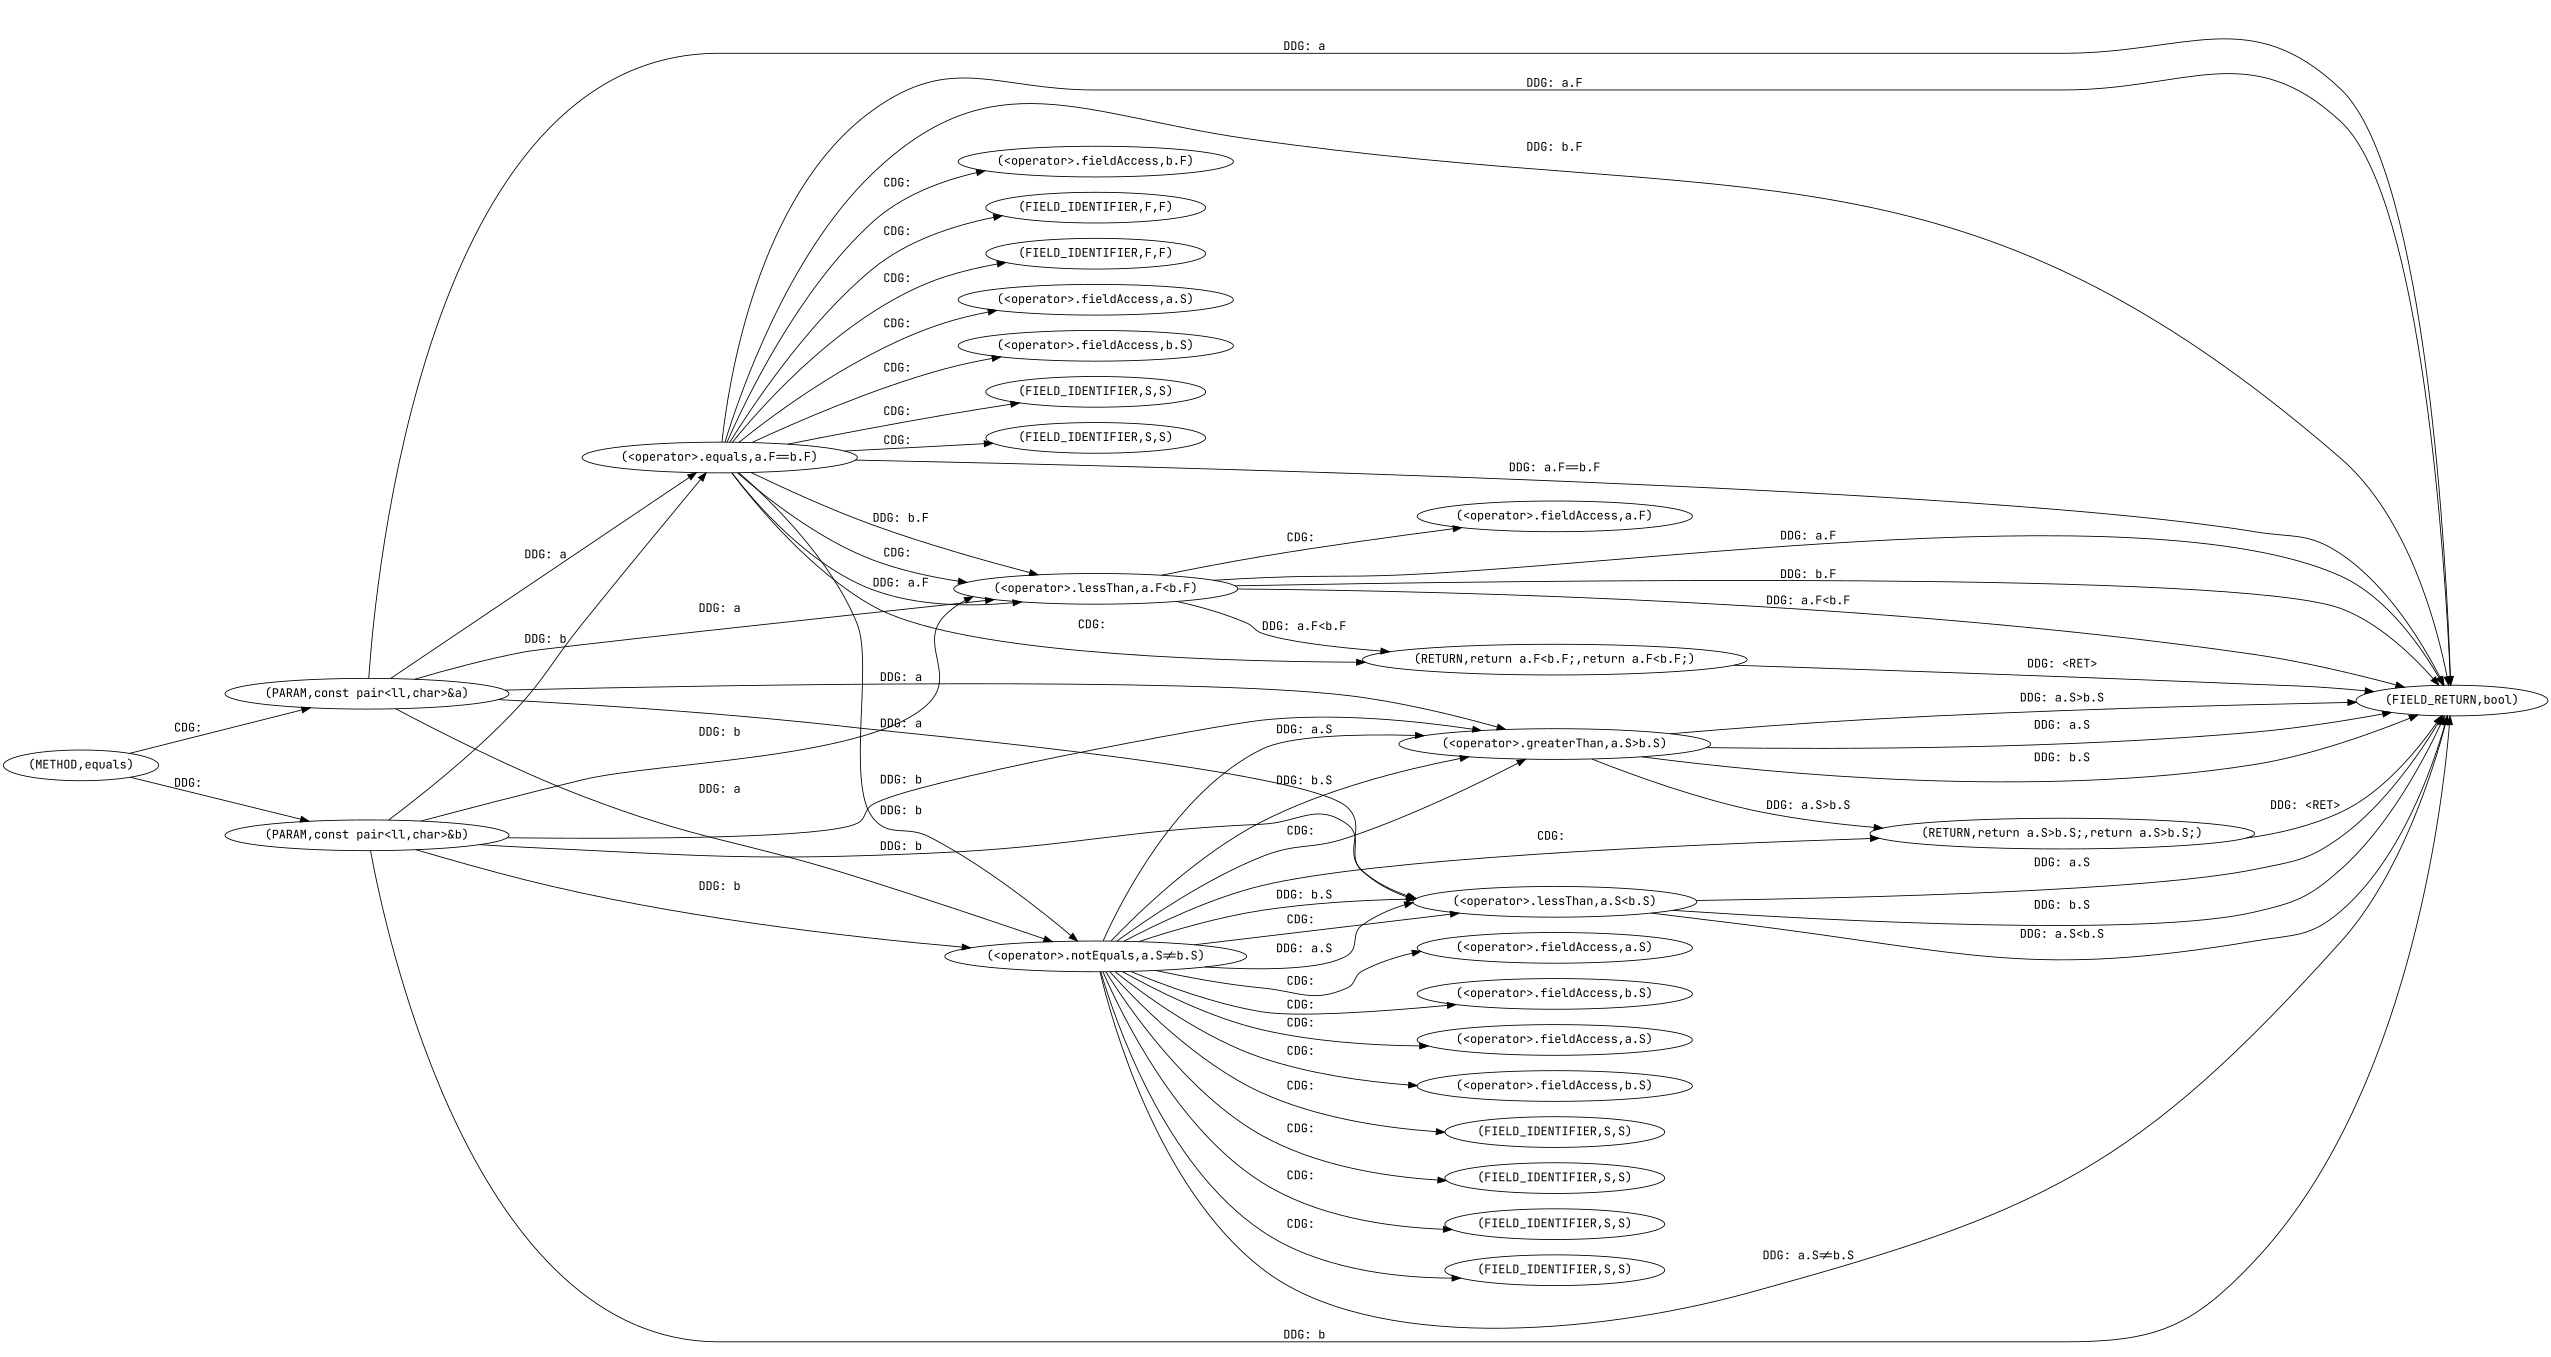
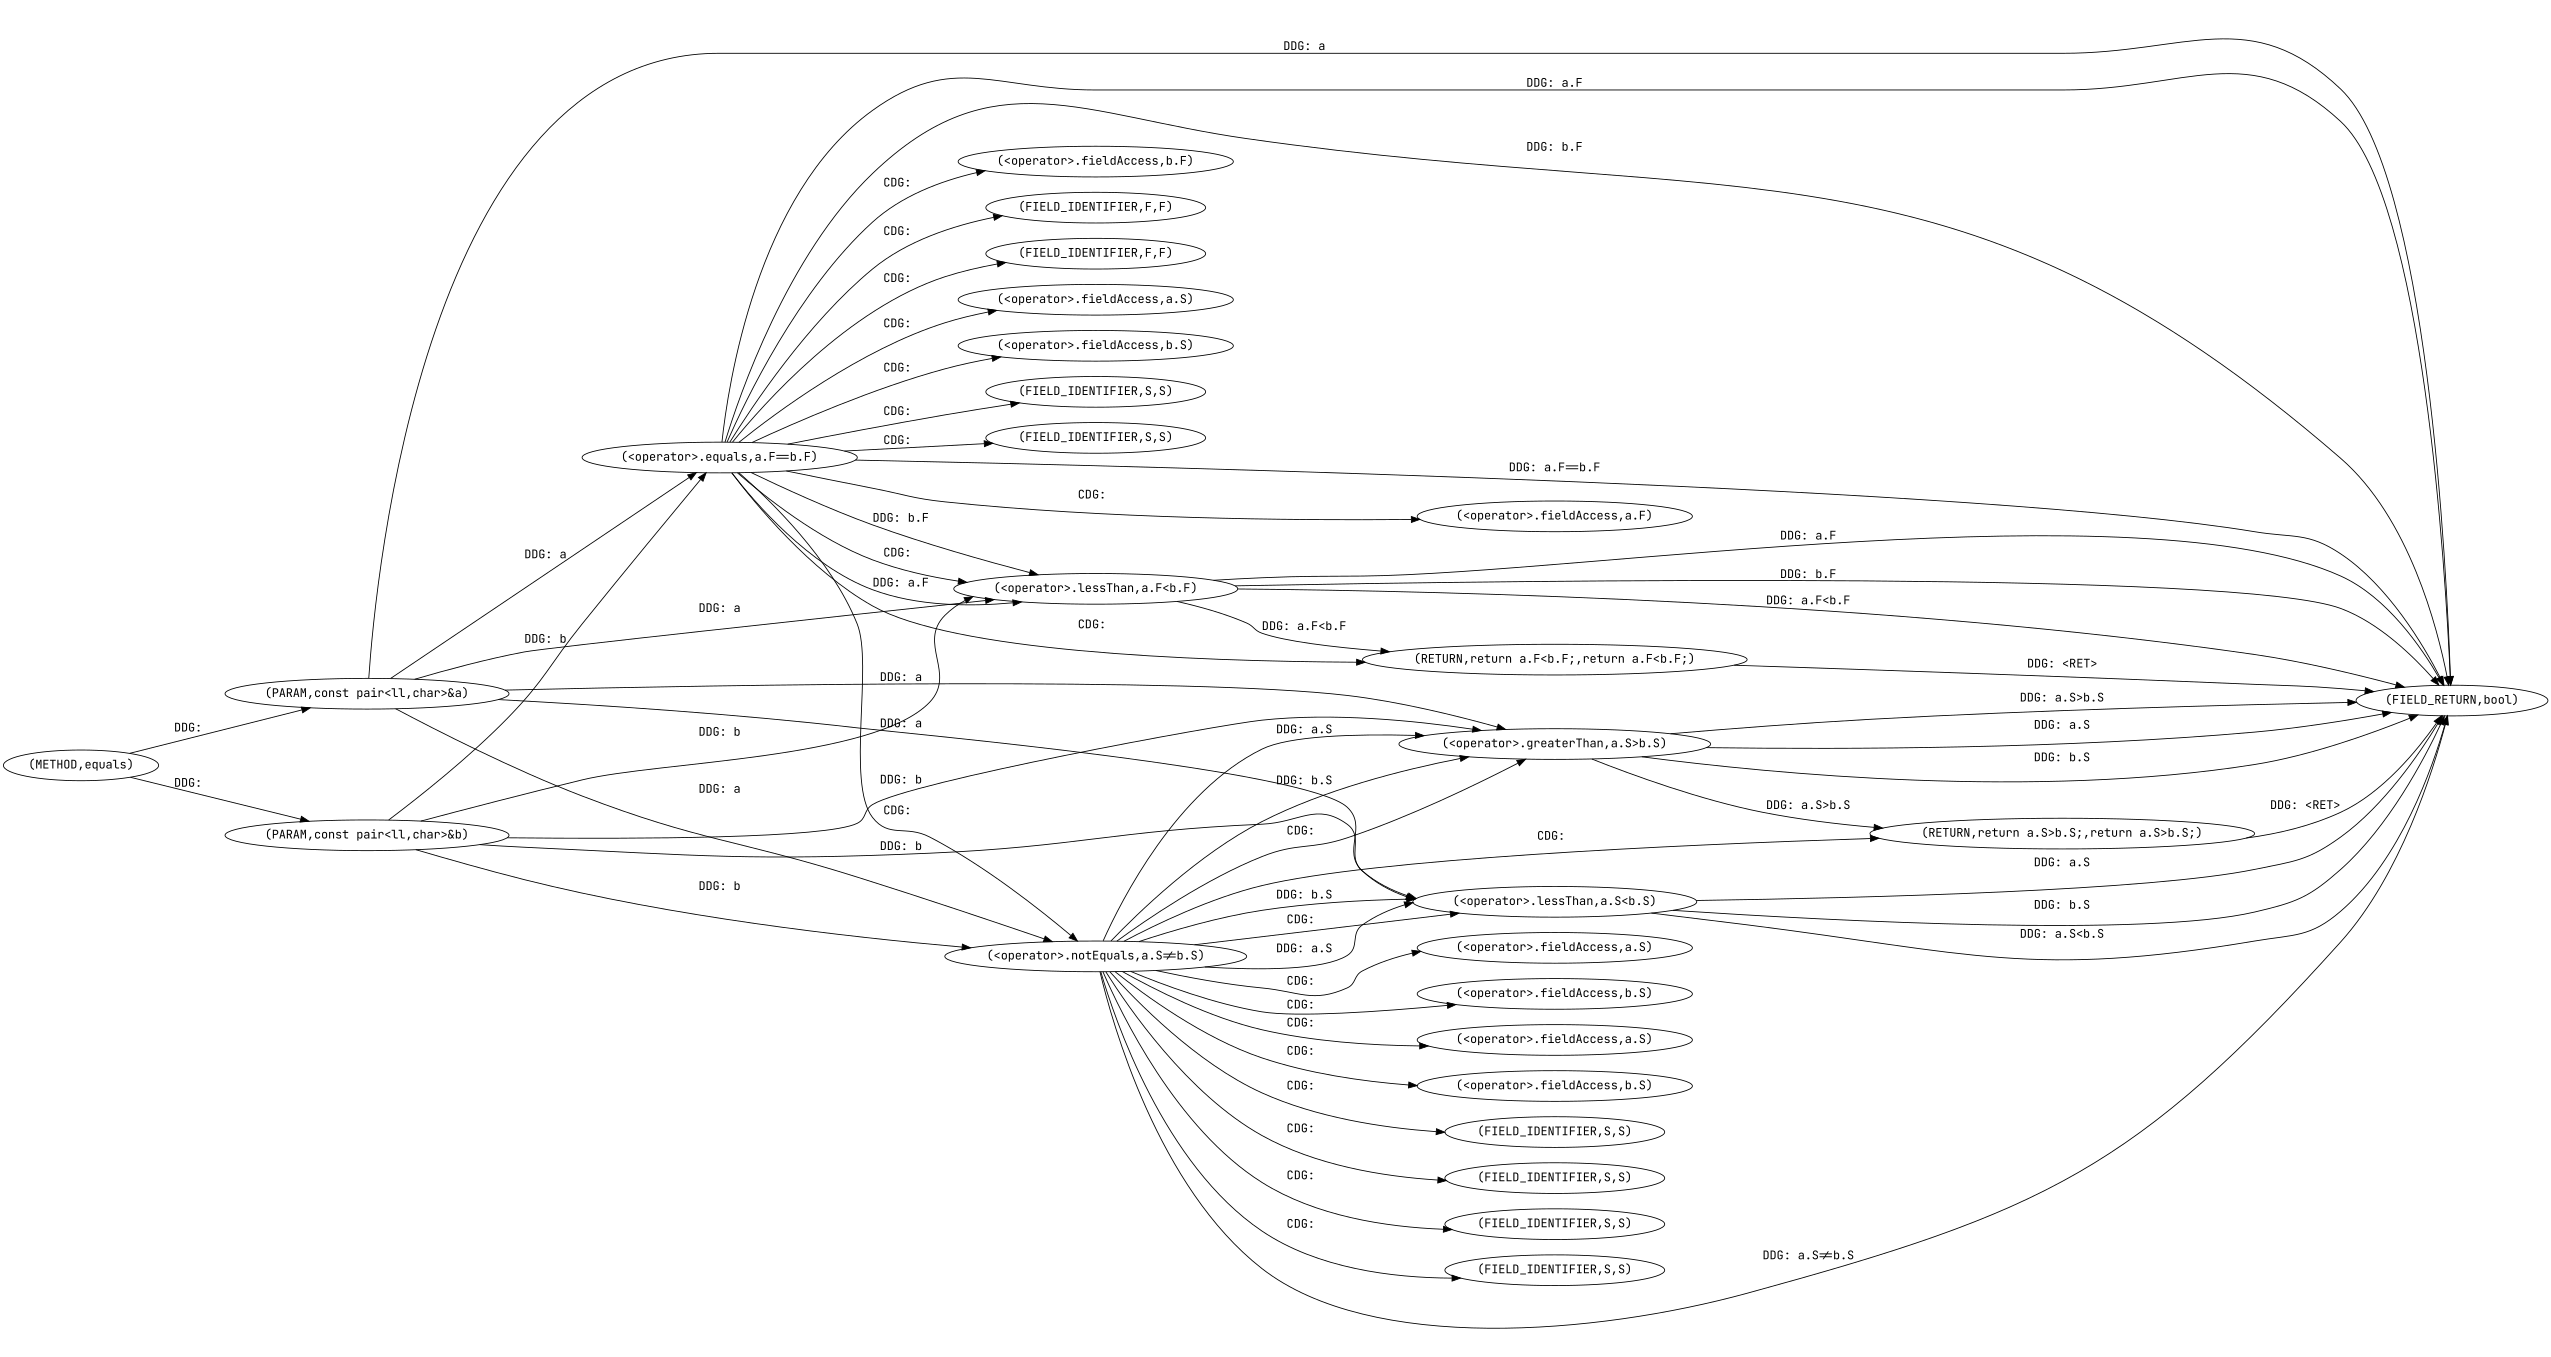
(1307, 549) -> (1097, 513)
(192, 728) -> (192, 728)
(901, 811) -> (901, 811)
(1466, 1342) -> none
